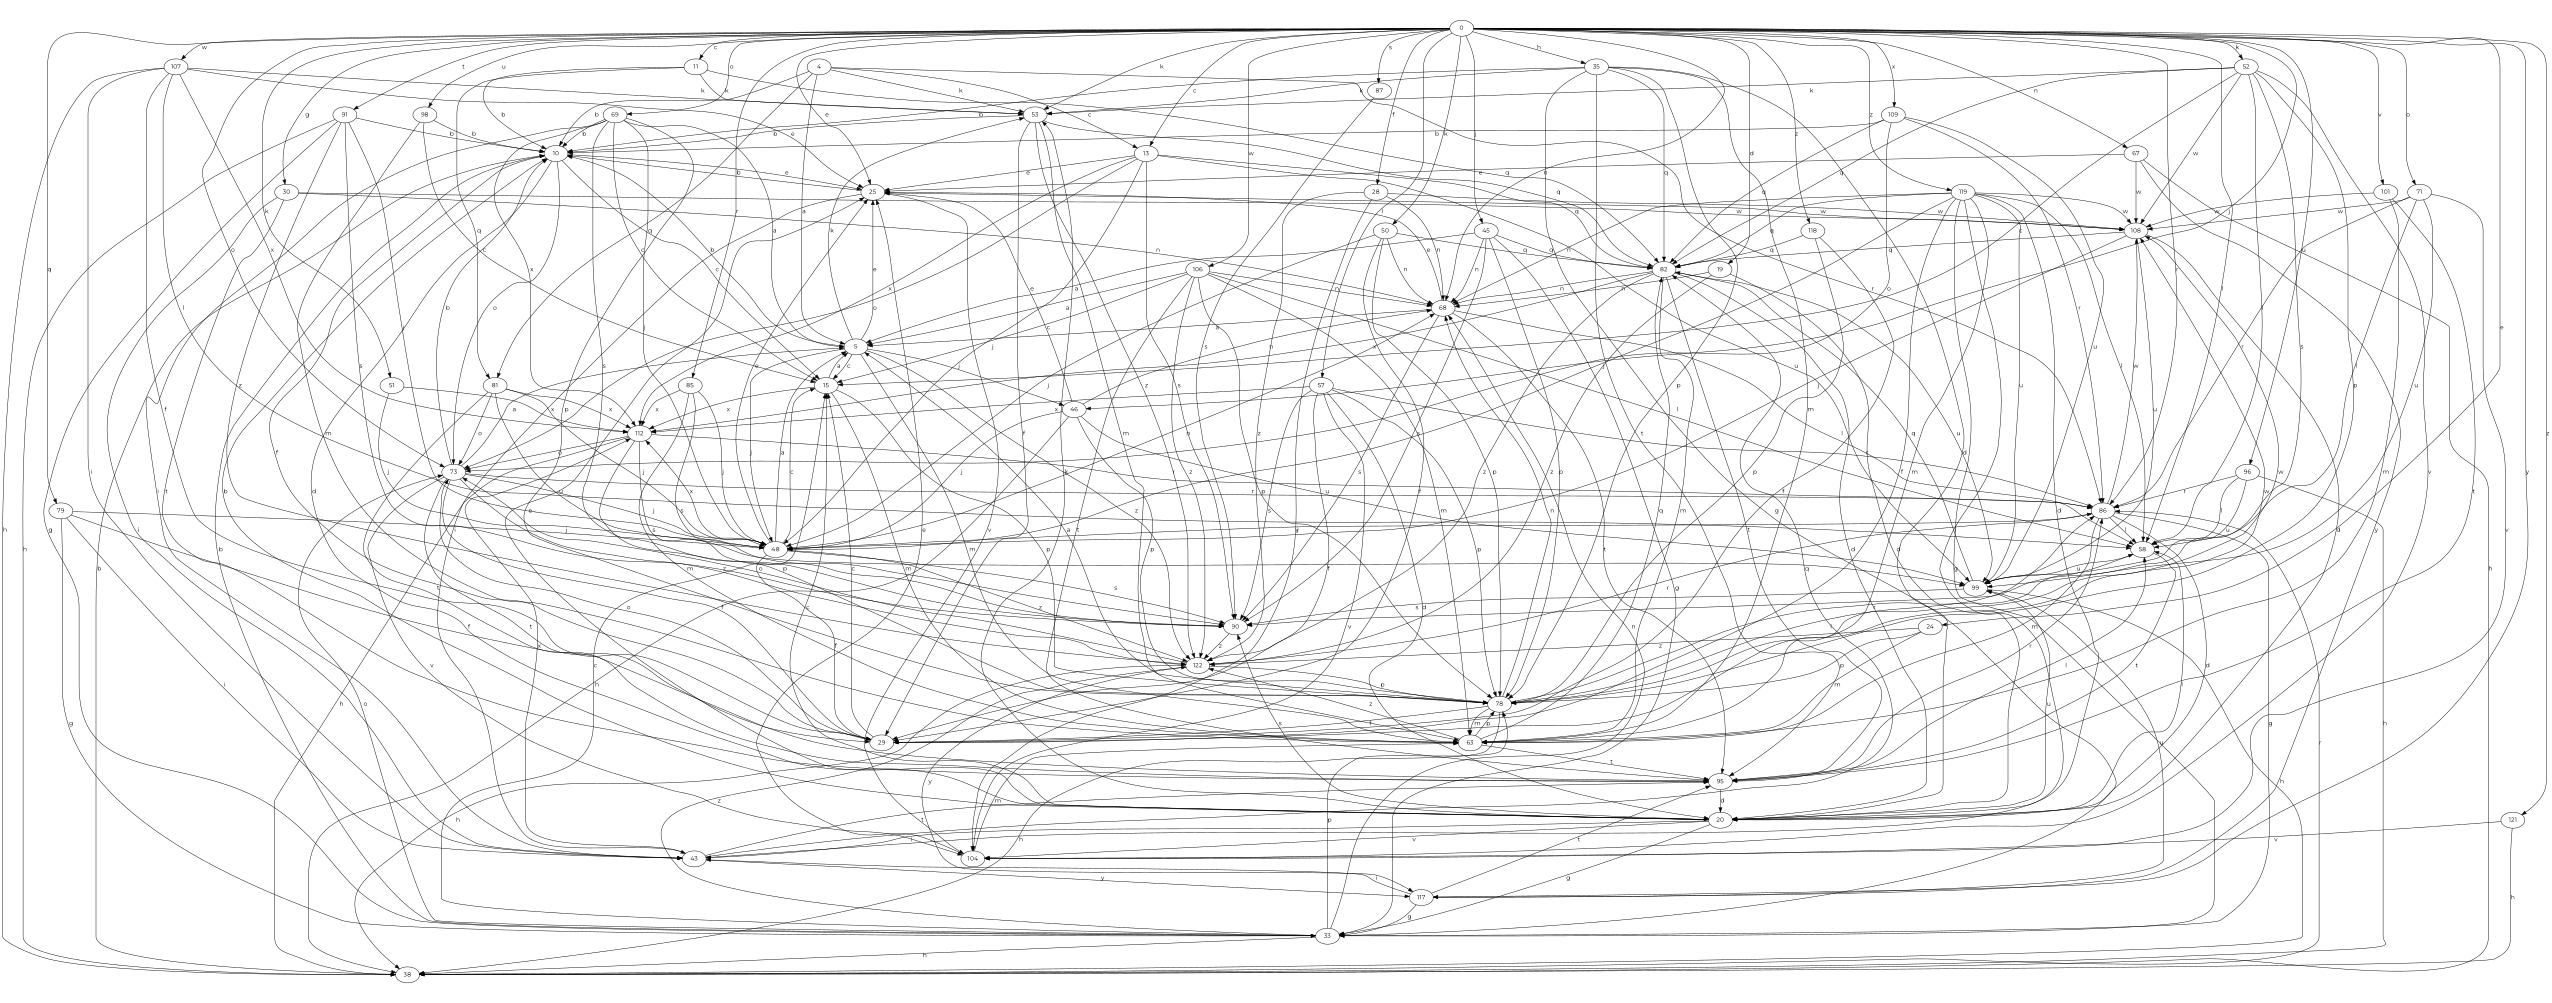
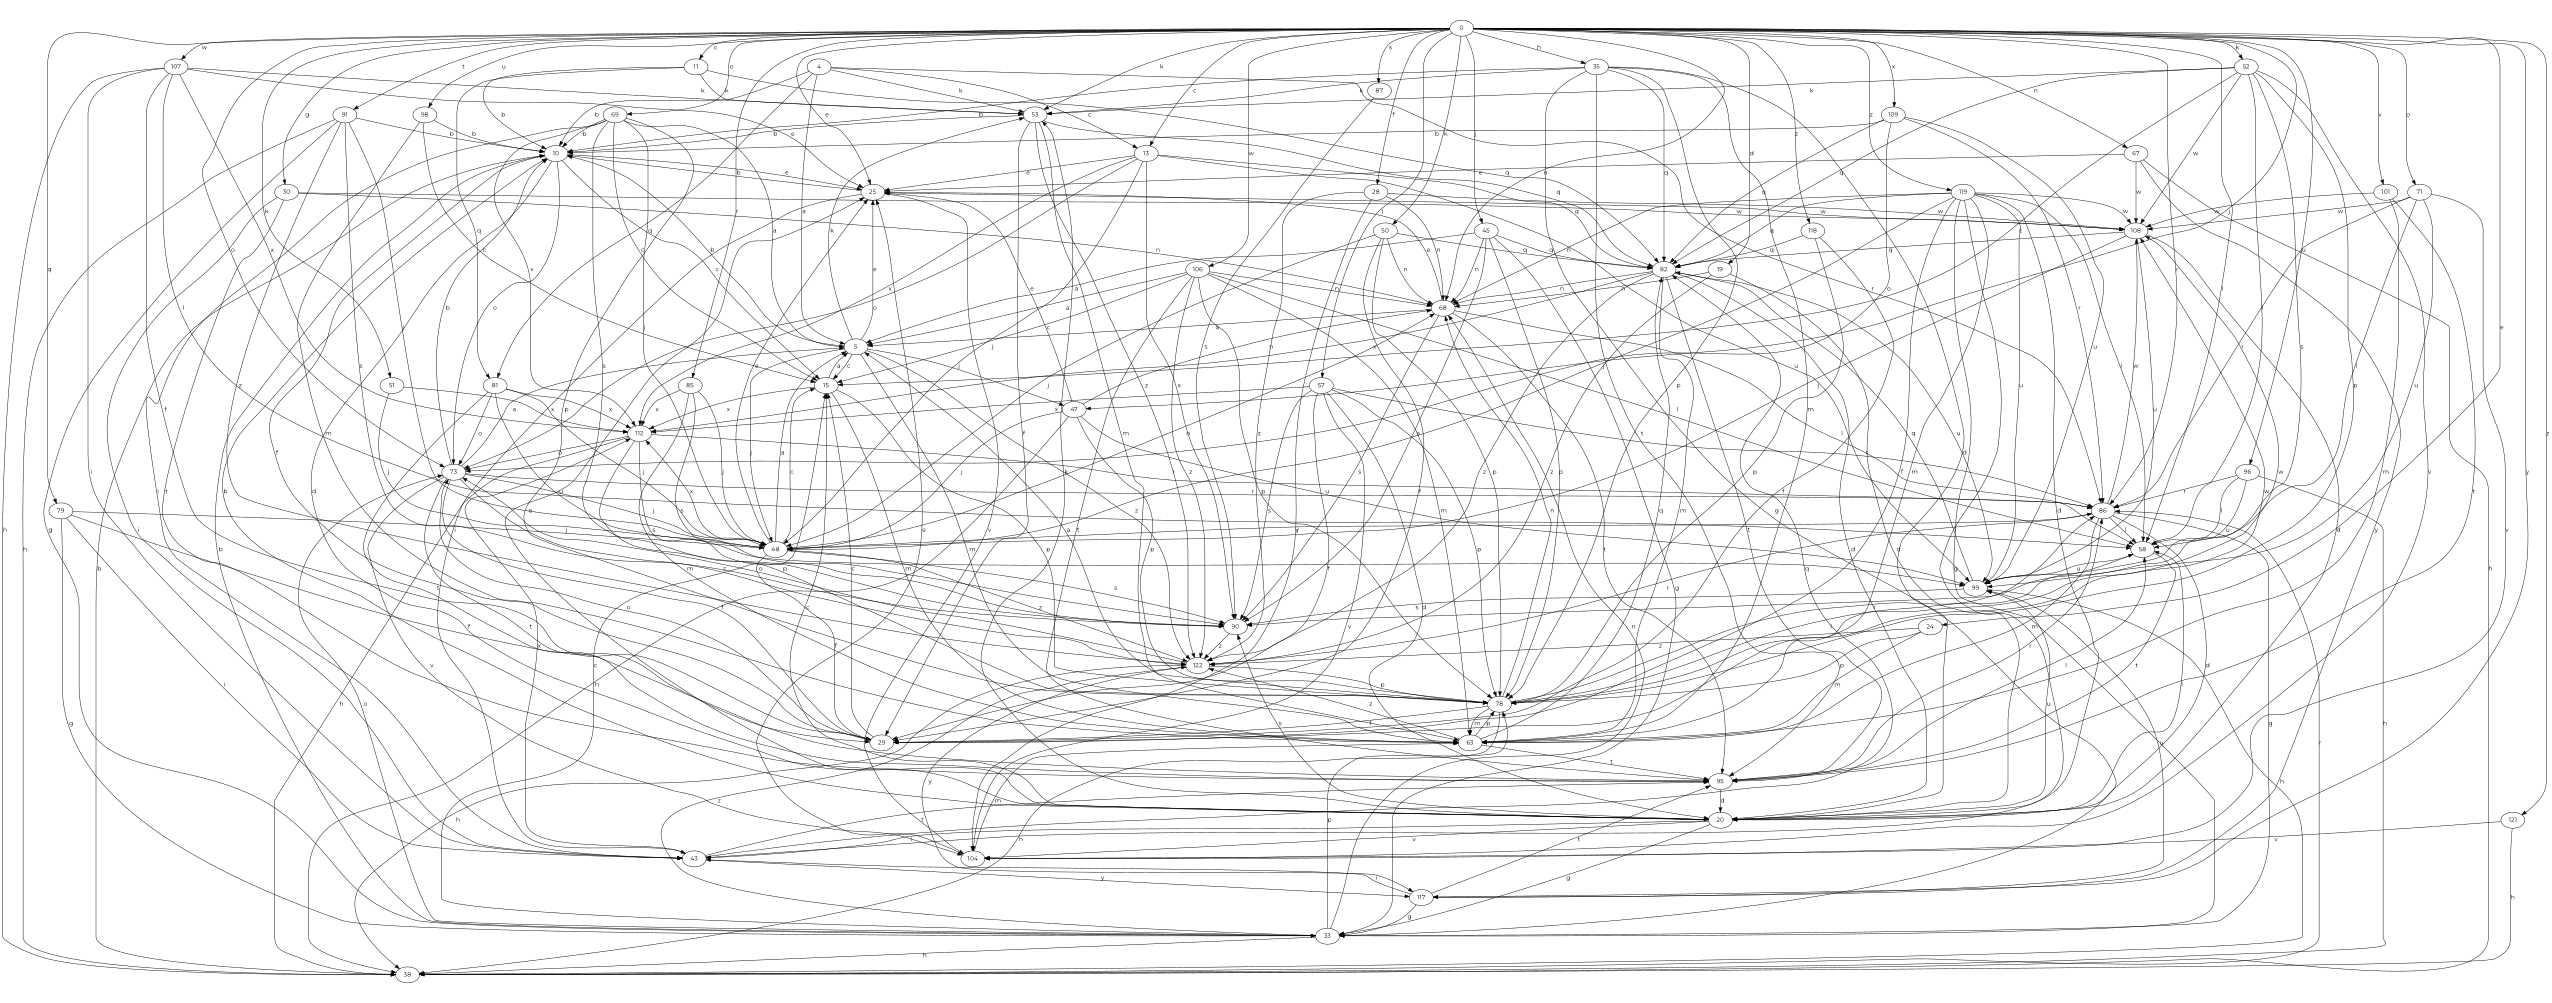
(1074, 410) -> (1074, 410)
